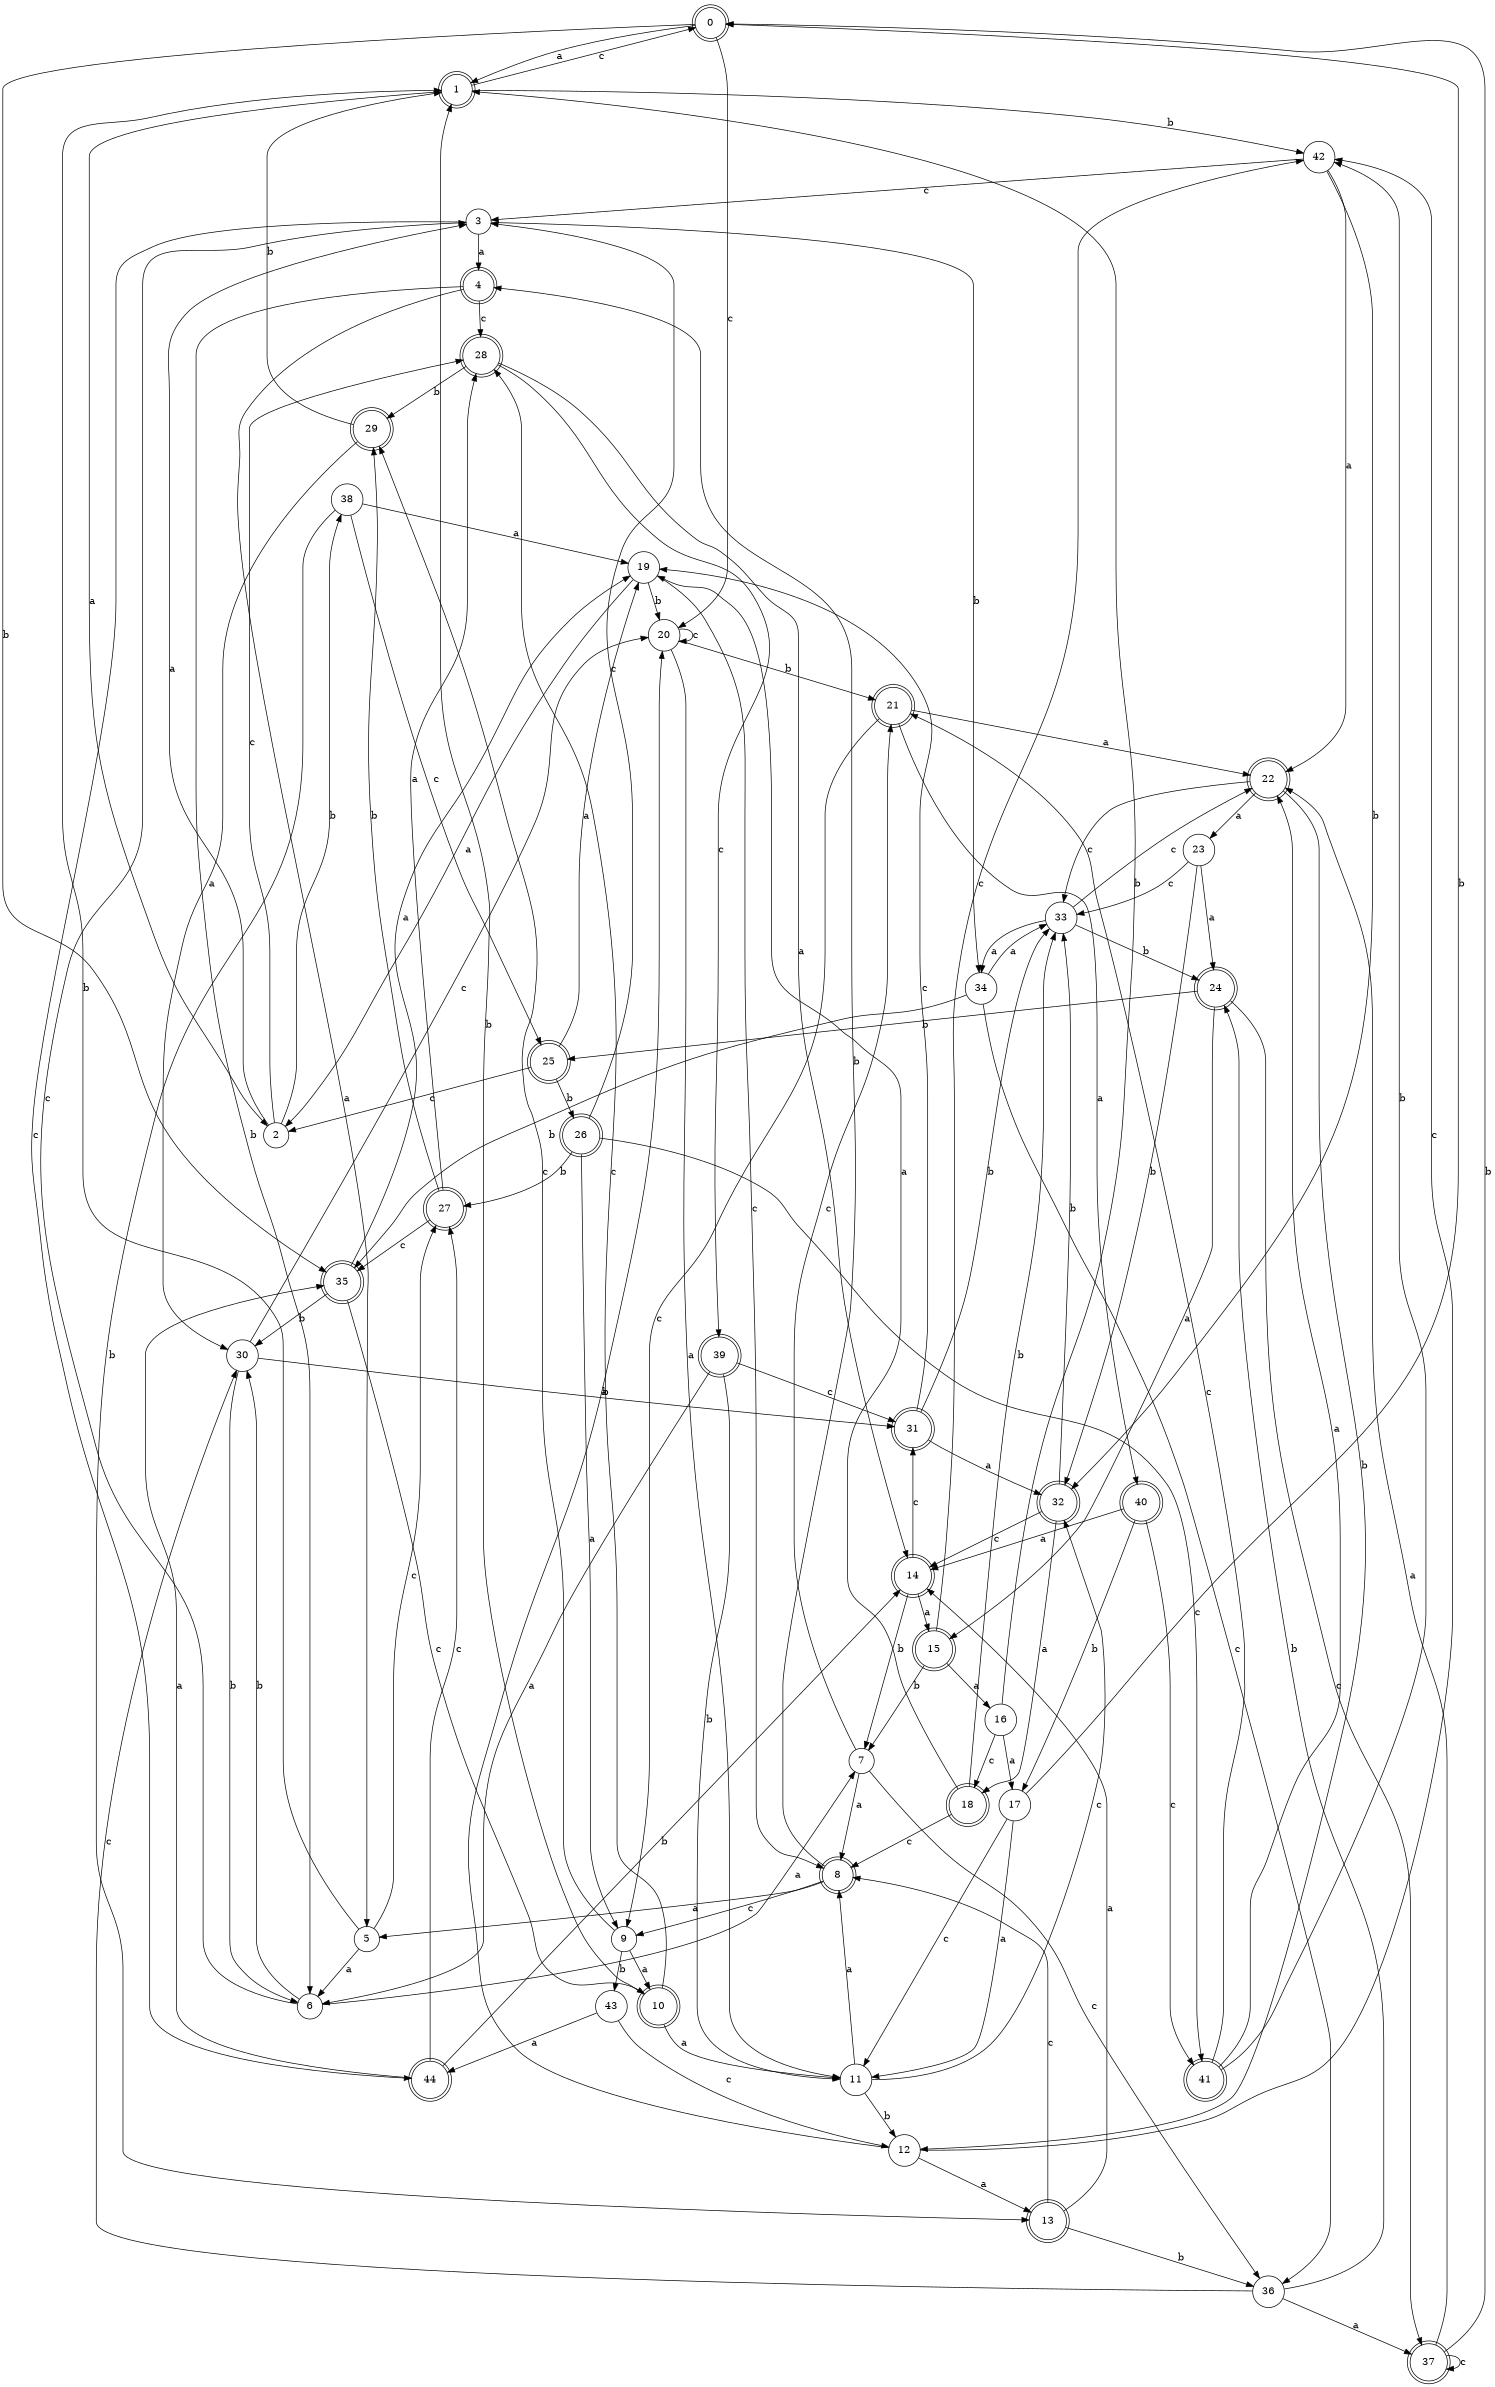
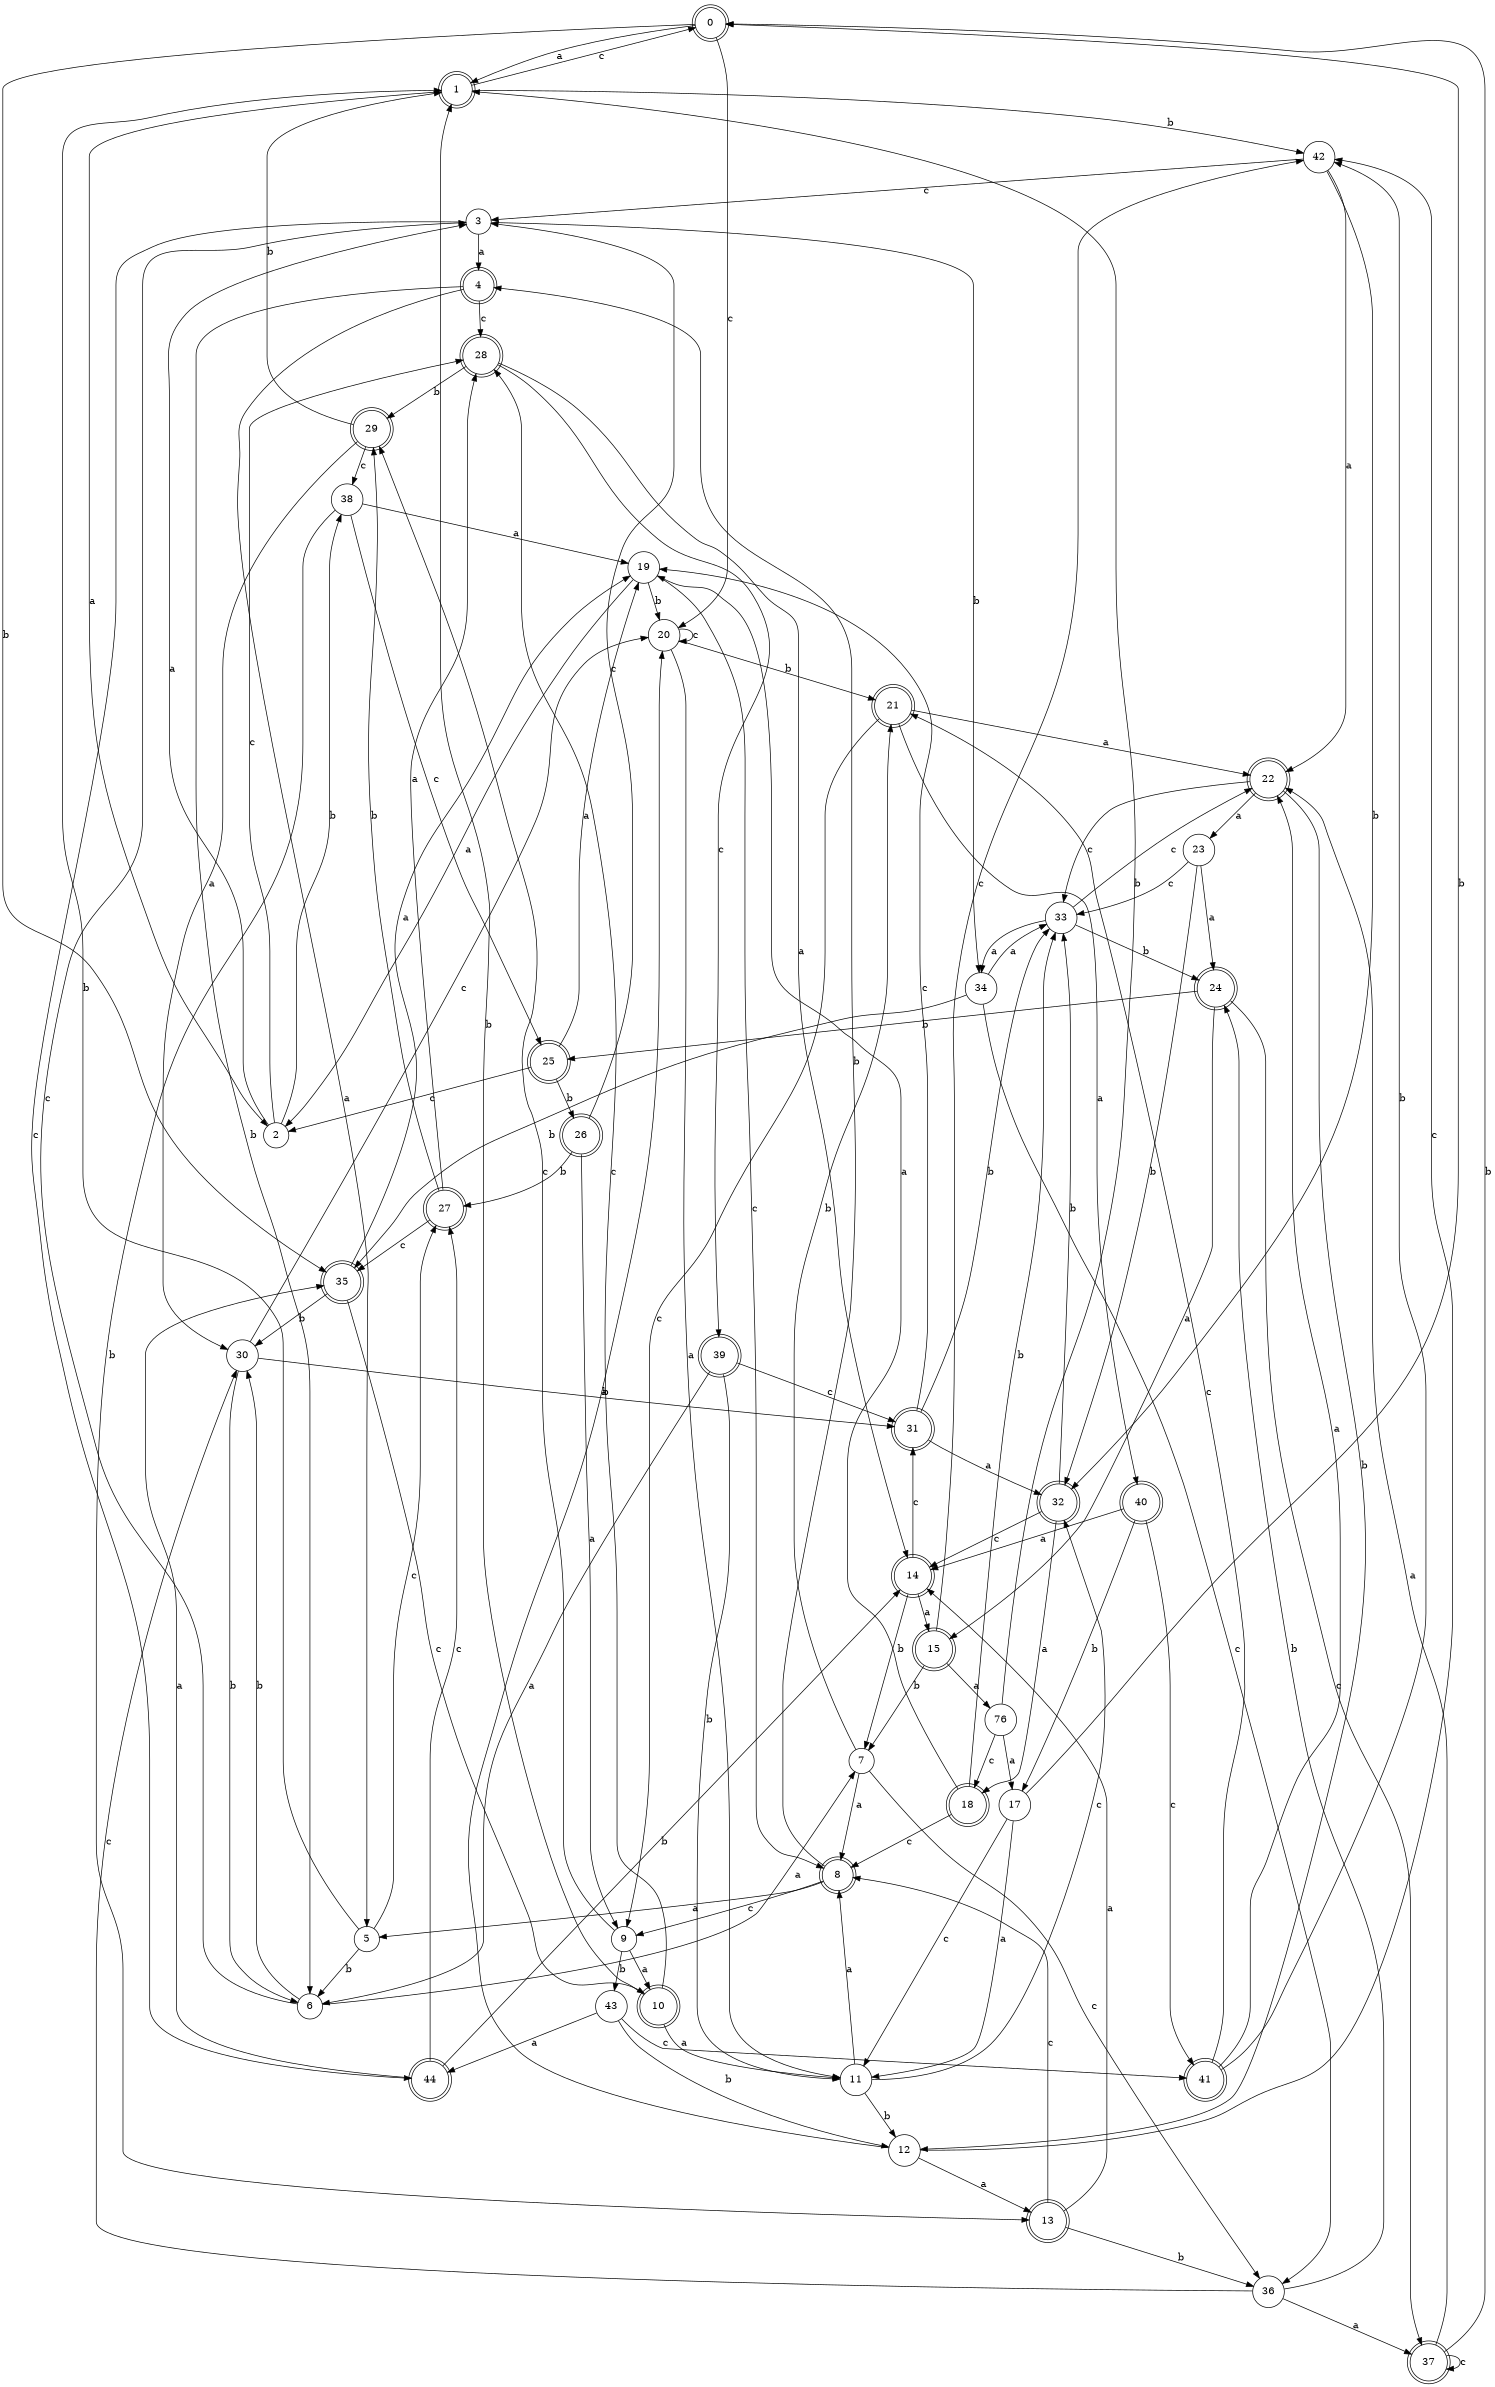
none -> (360, 462)
(829, 1209) -> (829, 1209)
(1099, 1430) -> (895, 2062)
(1001, 1720) -> (1001, 1720)
(349, 1970) -> (349, 1970)
(729, 2080) -> (729, 2080)
